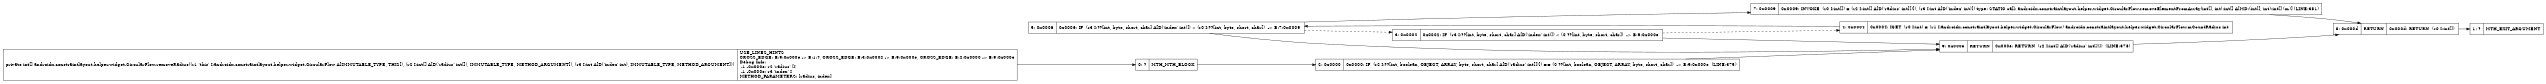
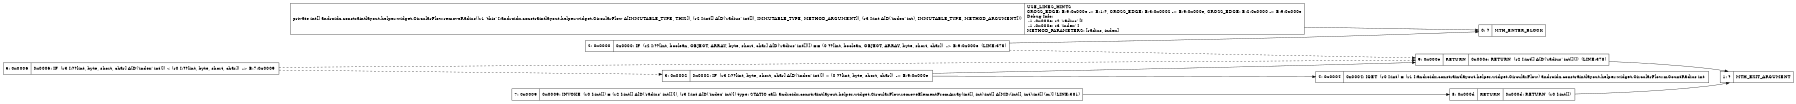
(1526, 17) -> none
(1574, 26) -> none
(1750, 32) -> (1123, 76)
(2234, 41) -> (1667, 65)
(1573, 52) -> (846, 64)
(1811, 55) -> (1211, 54)
(1173, 65) -> (1519, 30)
(1255, 65) -> (1242, 39)
